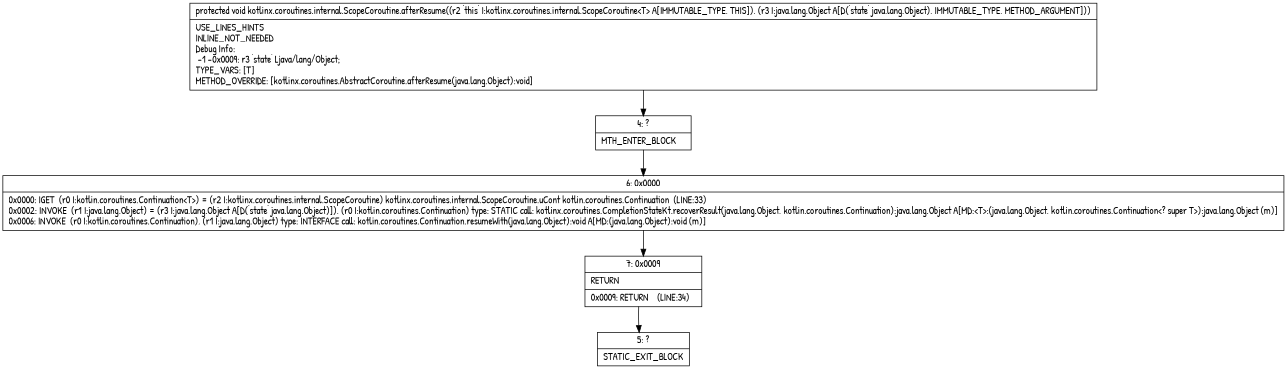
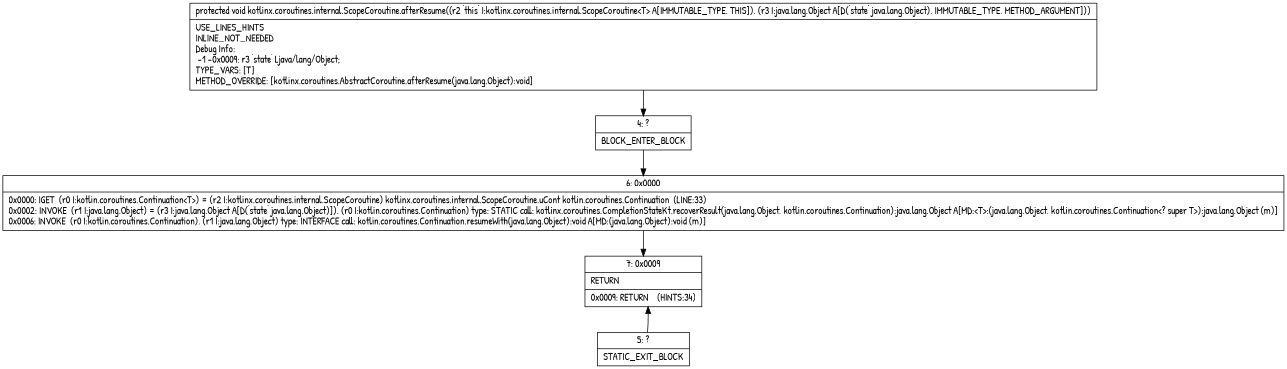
(639, 141) -> (643, 141)
(640, 298) -> (643, 298)
(639, 316) -> (648, 323)
